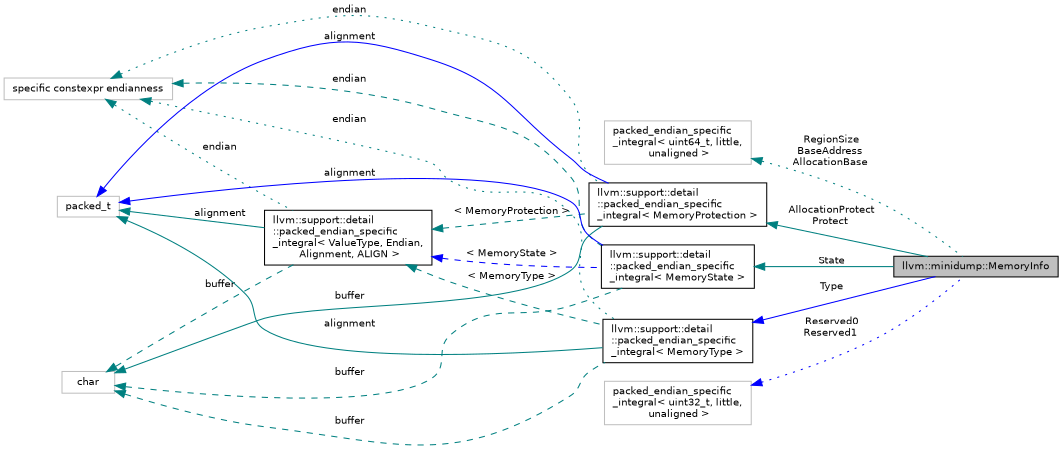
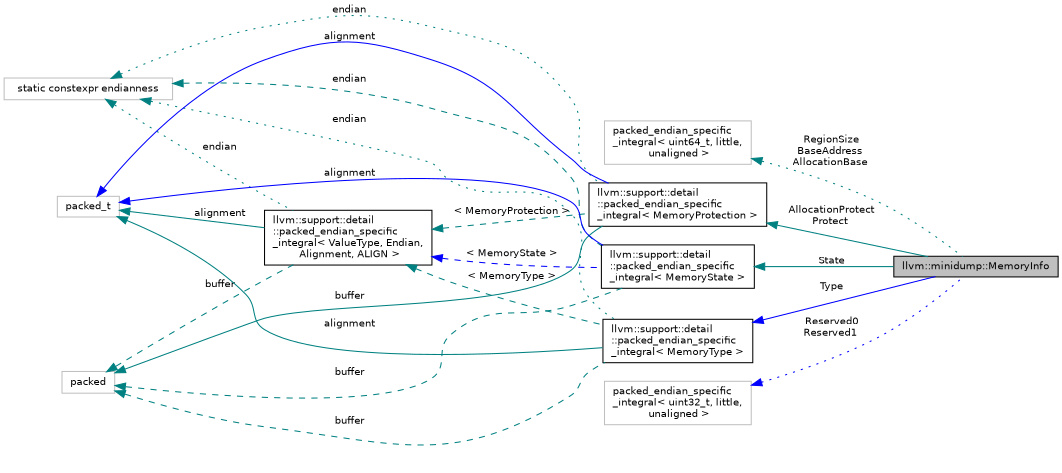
(88, 89) -> (88, 89)
(88, 382) -> (88, 382)
